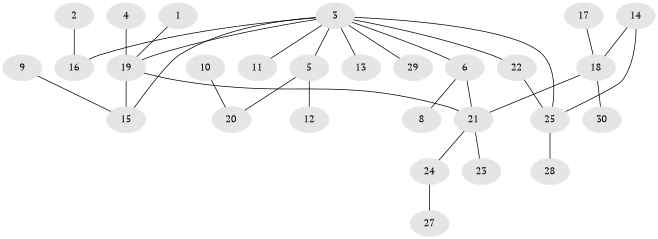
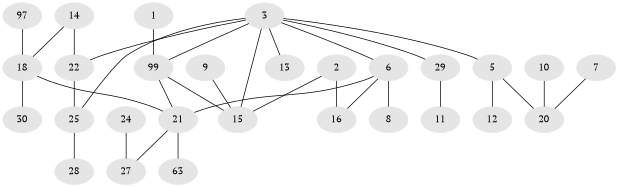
(126, 16) -> none
(584, 16) -> (22, 16)
(201, 32) -> (363, 94)
(296, 42) -> (440, 94)
(126, 68) -> (154, 68)
none -> (596, 68)
(618, 84) -> (74, 42)
none -> (296, 89)
(452, 146) -> (152, 146)
(482, 172) -> (178, 172)
